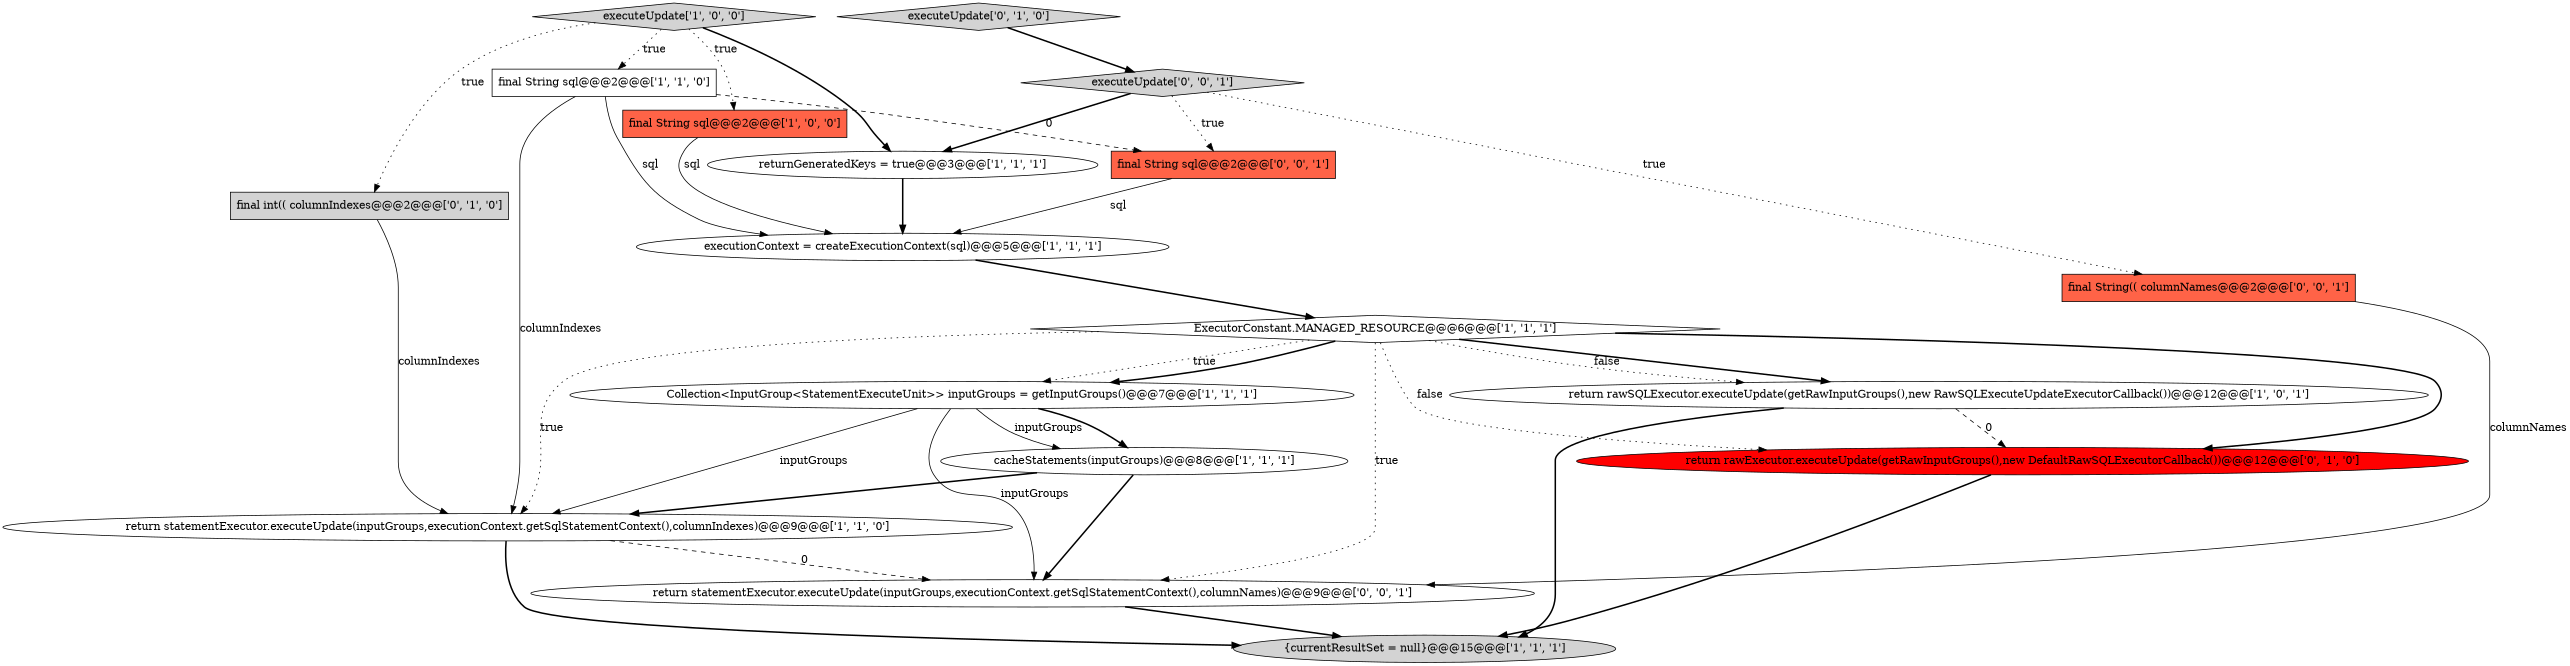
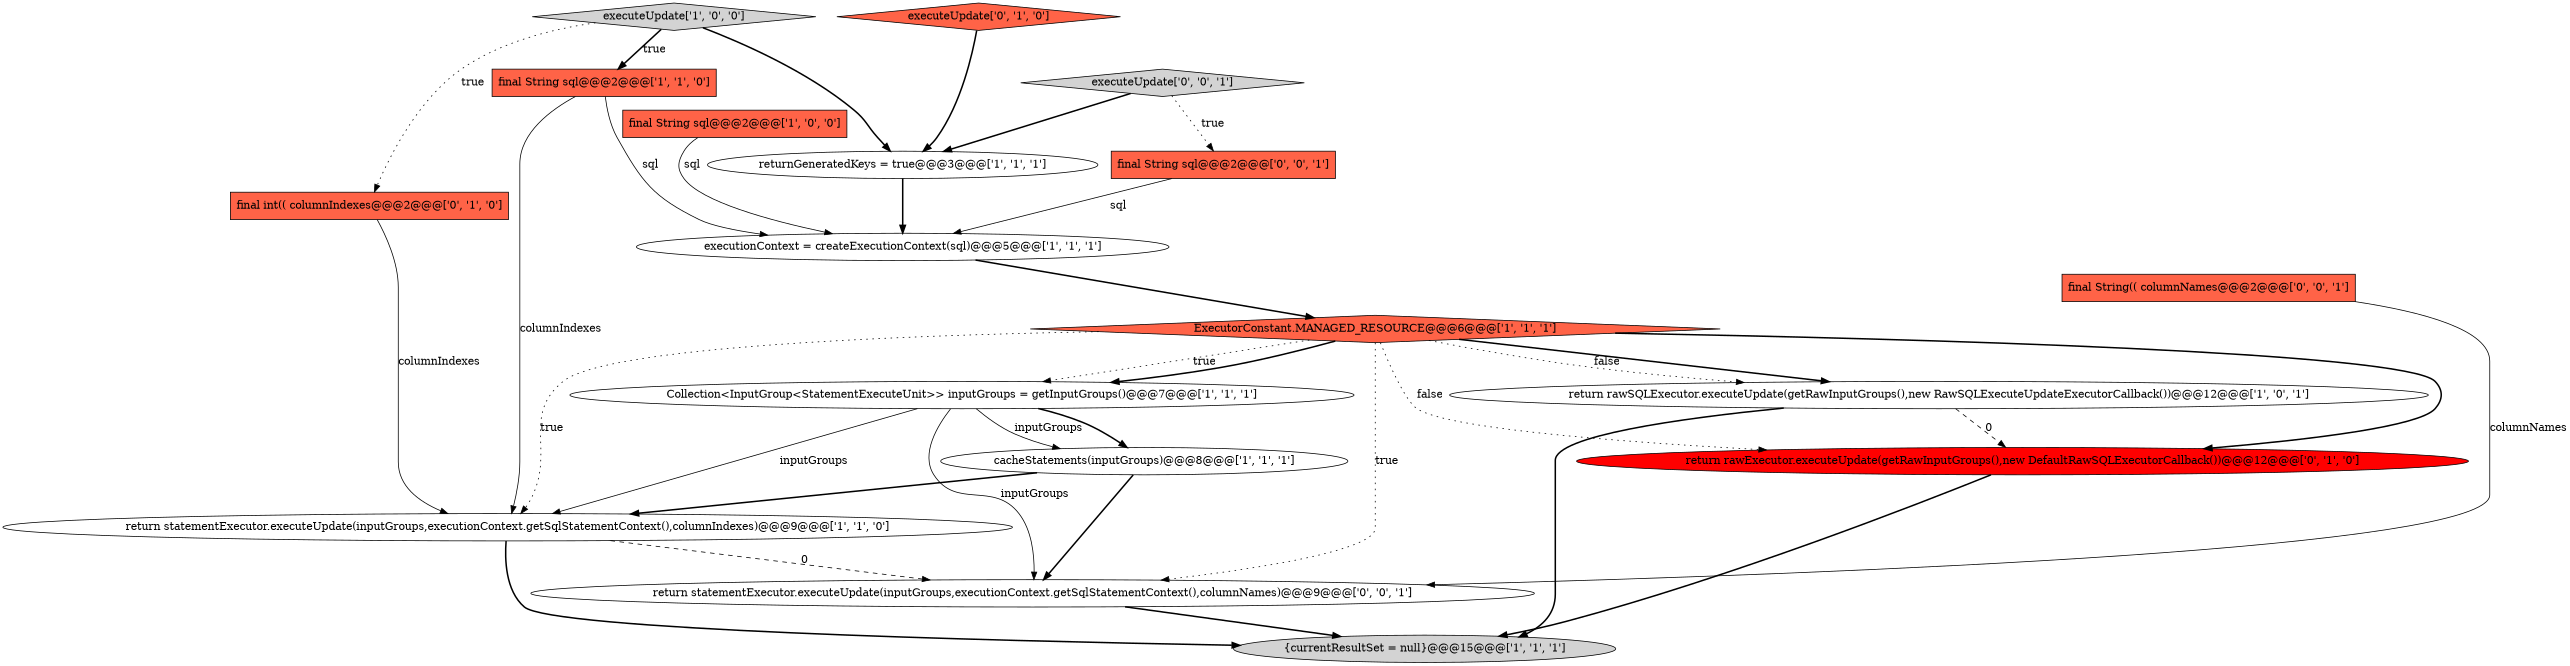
(979, 17) -> (979, 17)
(643, 47) -> (643, 47)
(1067, 48) -> (960, 91)
(719, 61) -> none
(604, 83) -> (604, 83)
(925, 120) -> none
(1671, 182) -> none
(369, 206) -> (369, 206)
(1375, 329) -> (1375, 329)
